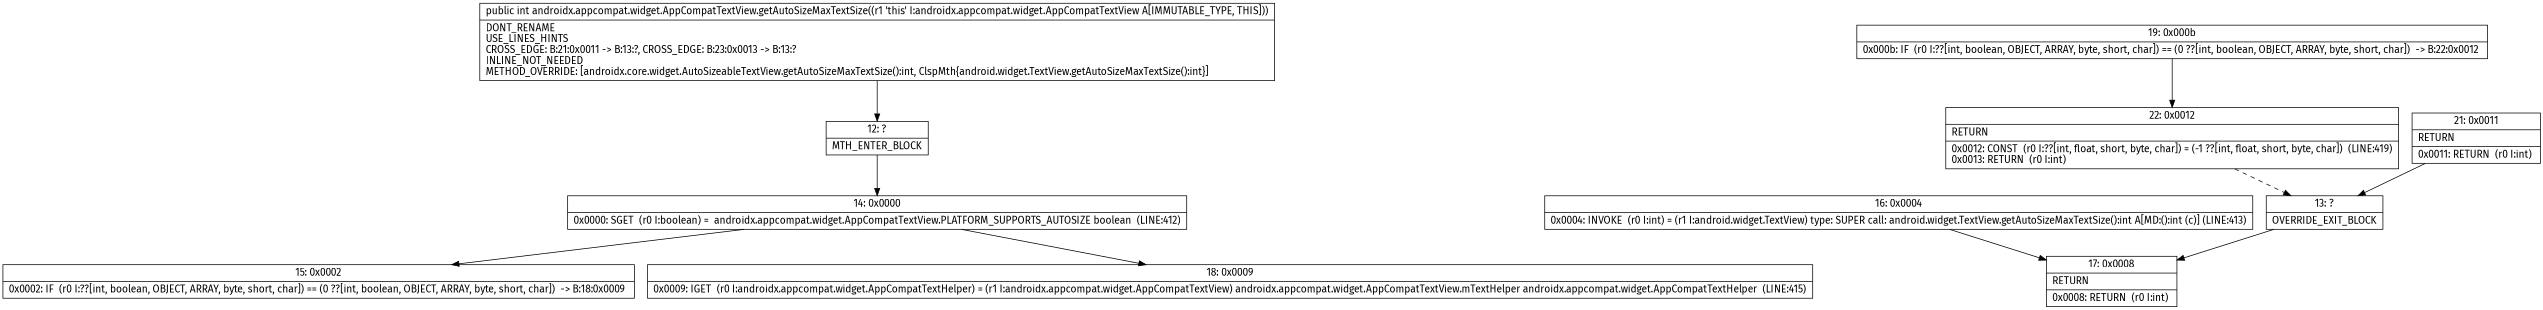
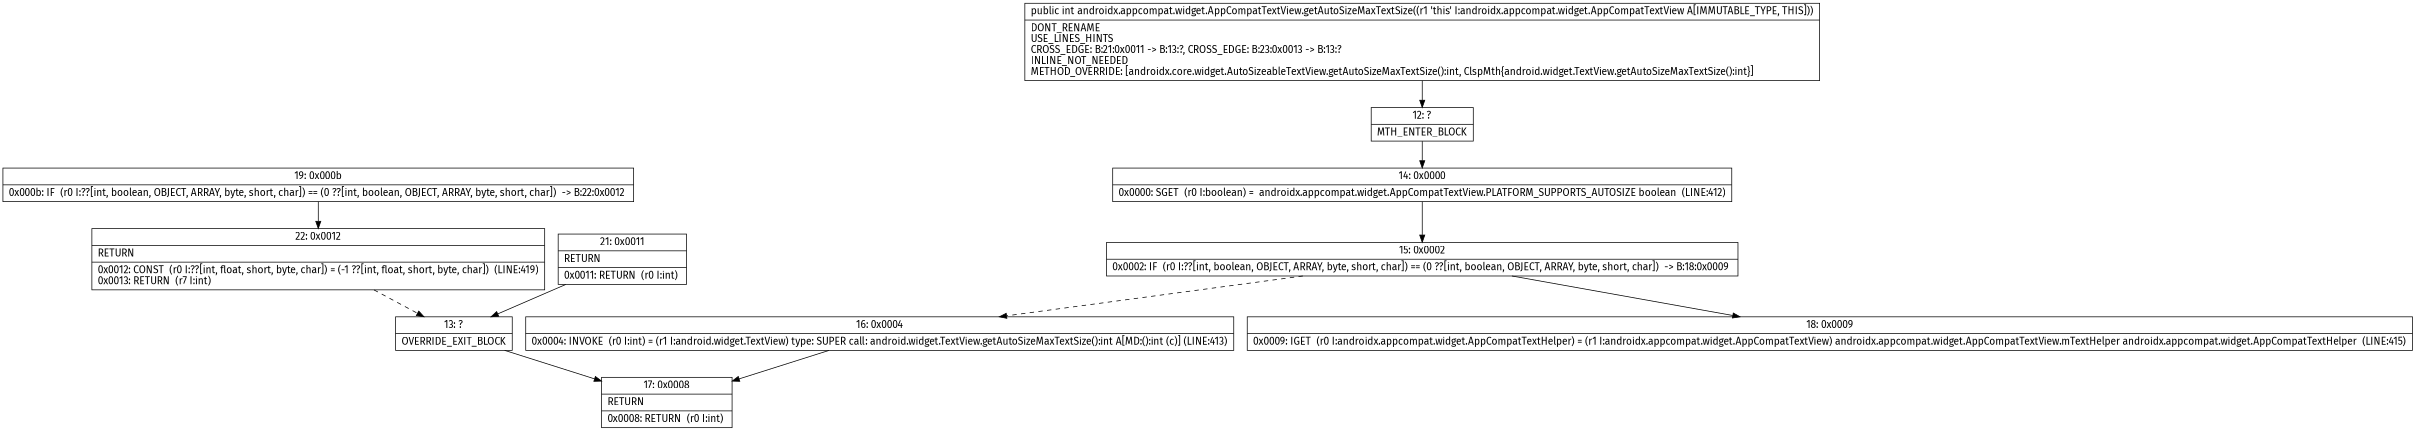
(2010, 160) -> (156, 281)
(1050, 246) -> (1622, 296)
none -> (1155, 296)
